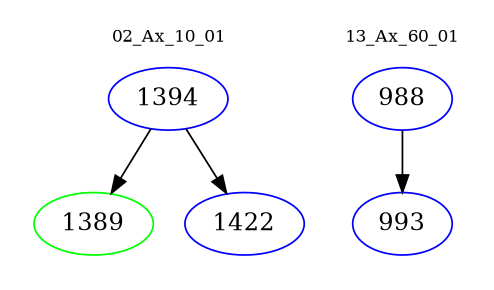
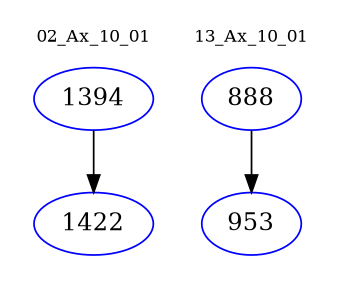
(402, 37) -> (252, 37)
(402, 99) -> (252, 99)
(94, 224) -> none
(402, 224) -> (252, 224)
